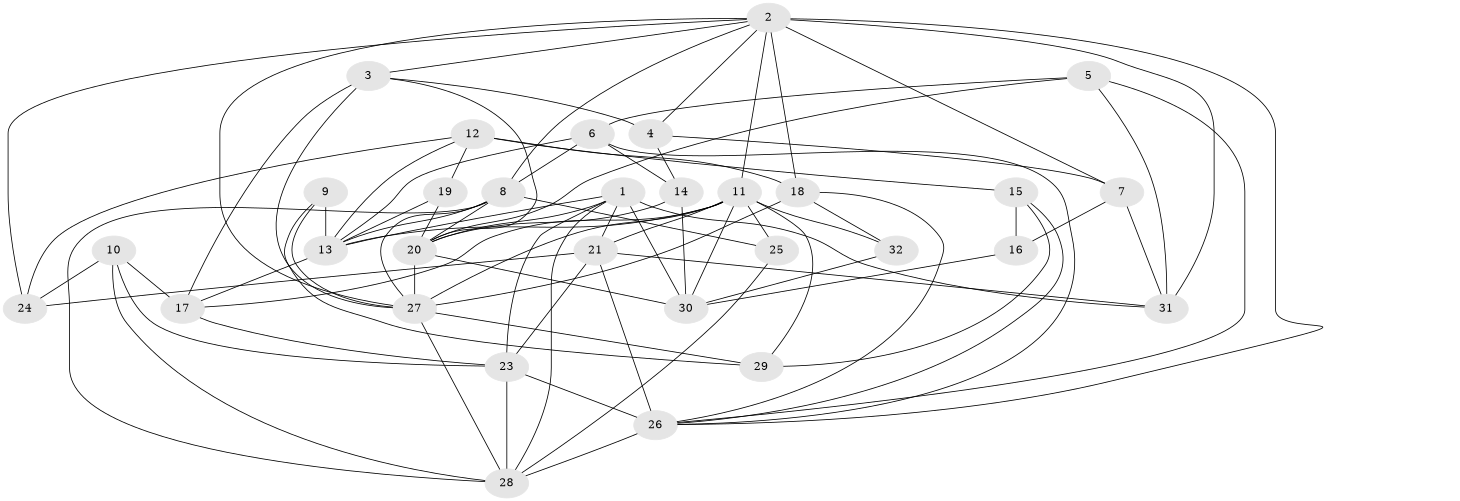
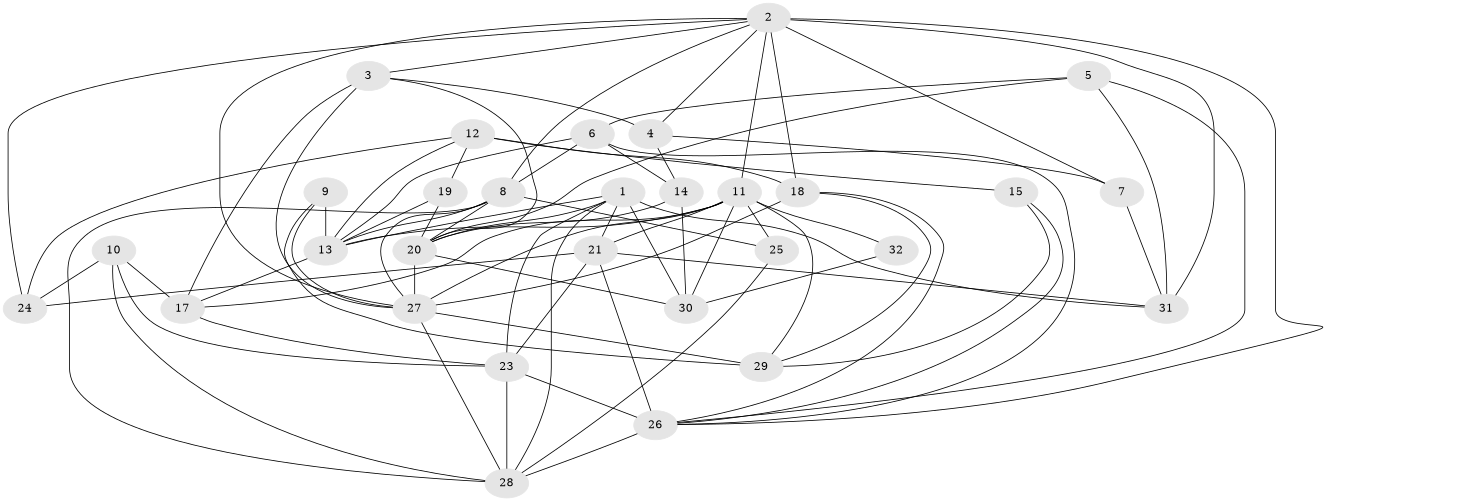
(847, 221) -> (922, 270)
(1016, 251) -> none
